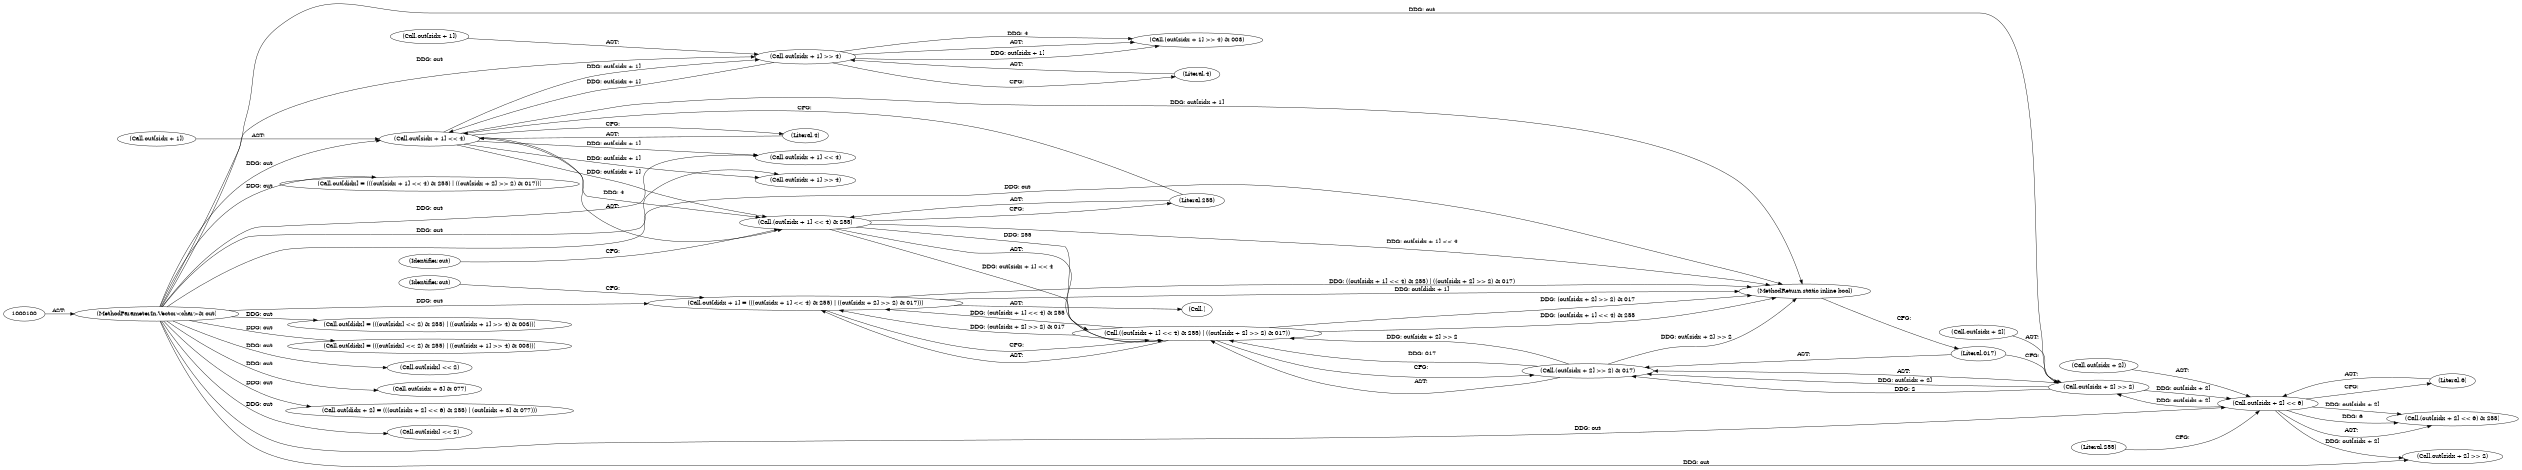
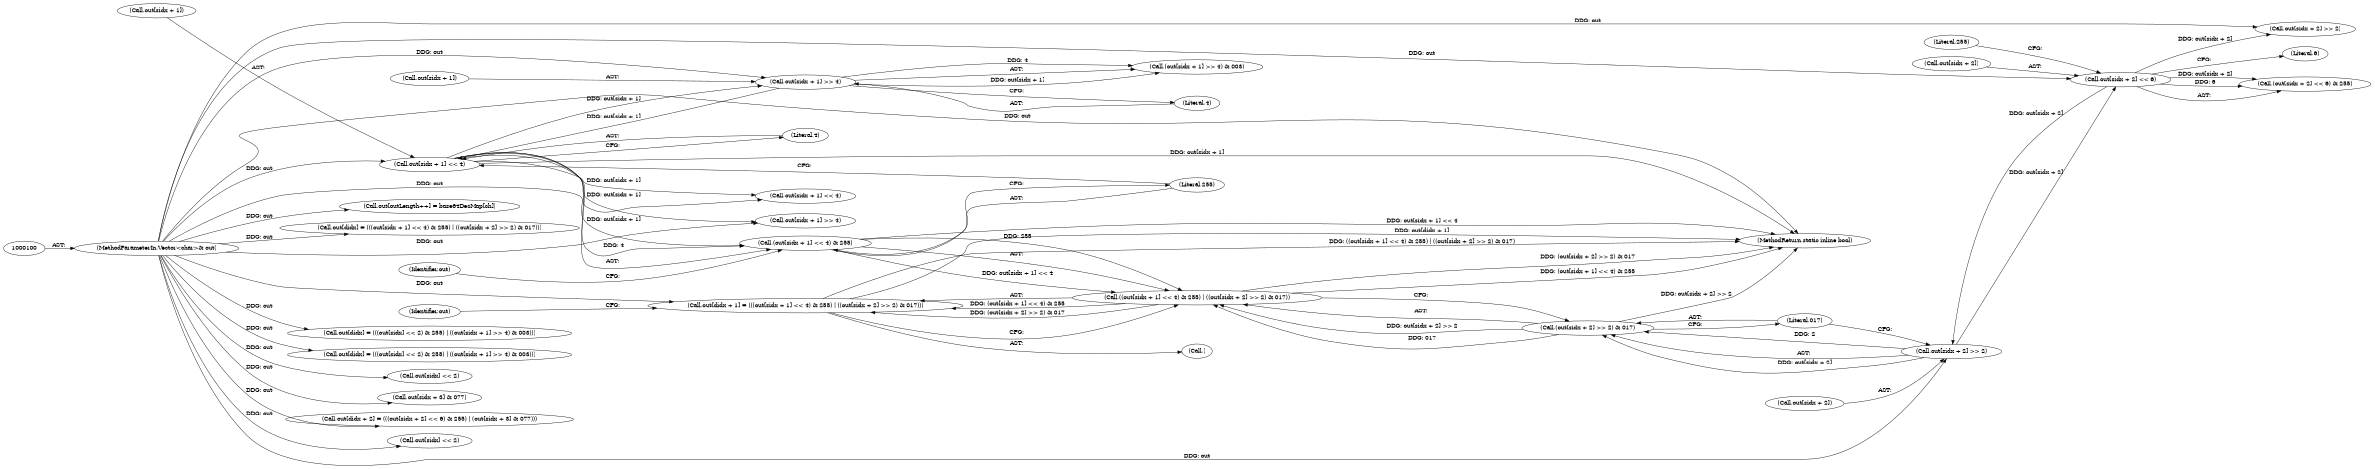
none -> (430, 206)
(1887, 325) -> (1714, 328)
(2357, 379) -> none
